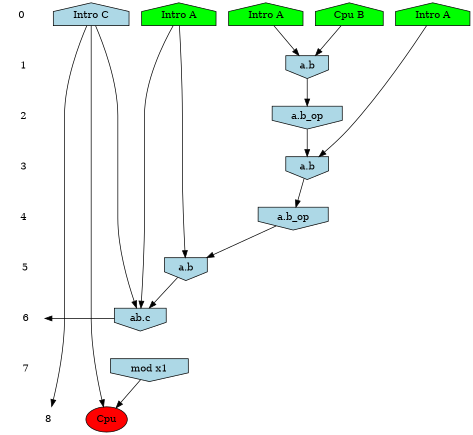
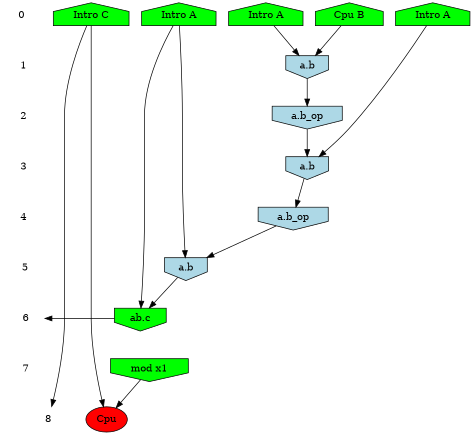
(91, 15) -> (91, 15)
(118, 163) -> none
(140, 318) -> (140, 318)
(149, 369) -> (149, 369)
